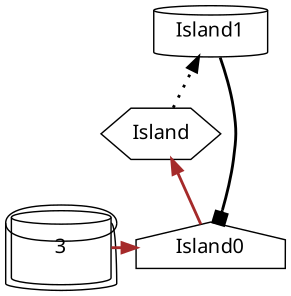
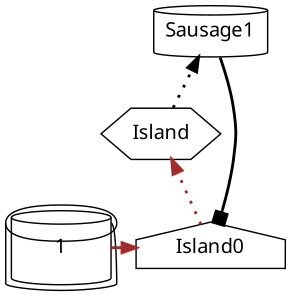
(211, 31) -> (211, 31)
(189, 198) -> (189, 198)
(61, 248) -> (61, 248)
